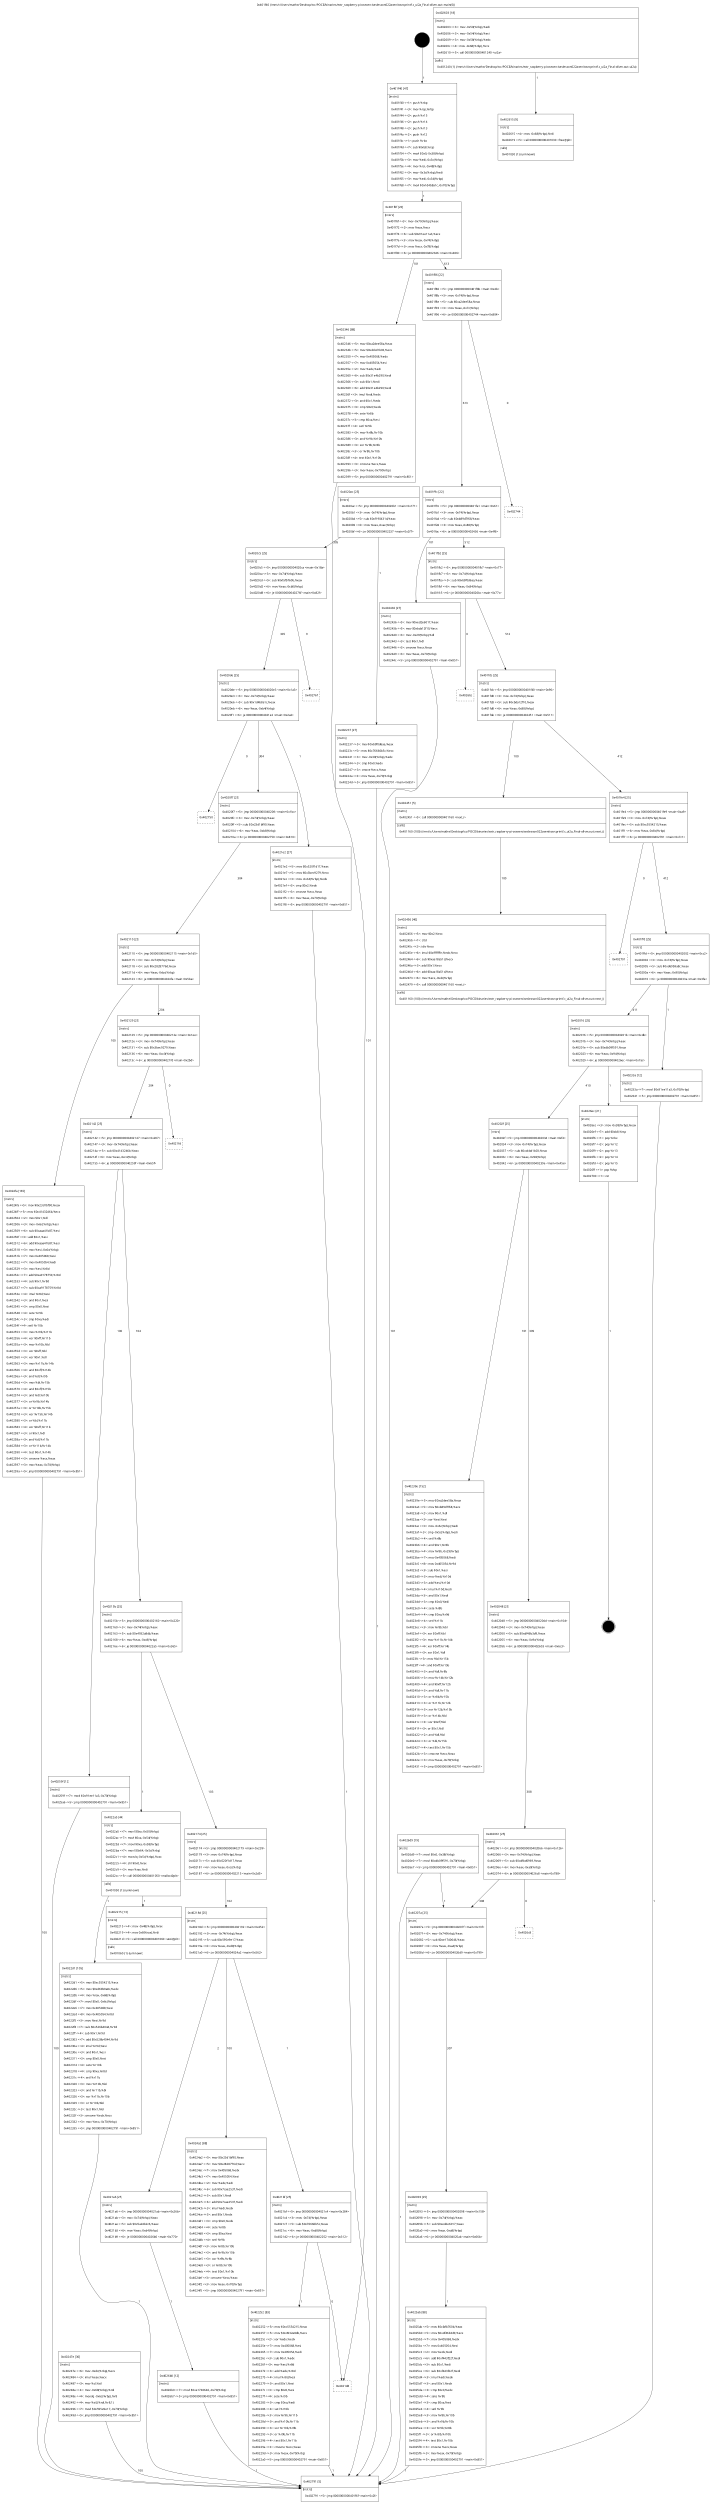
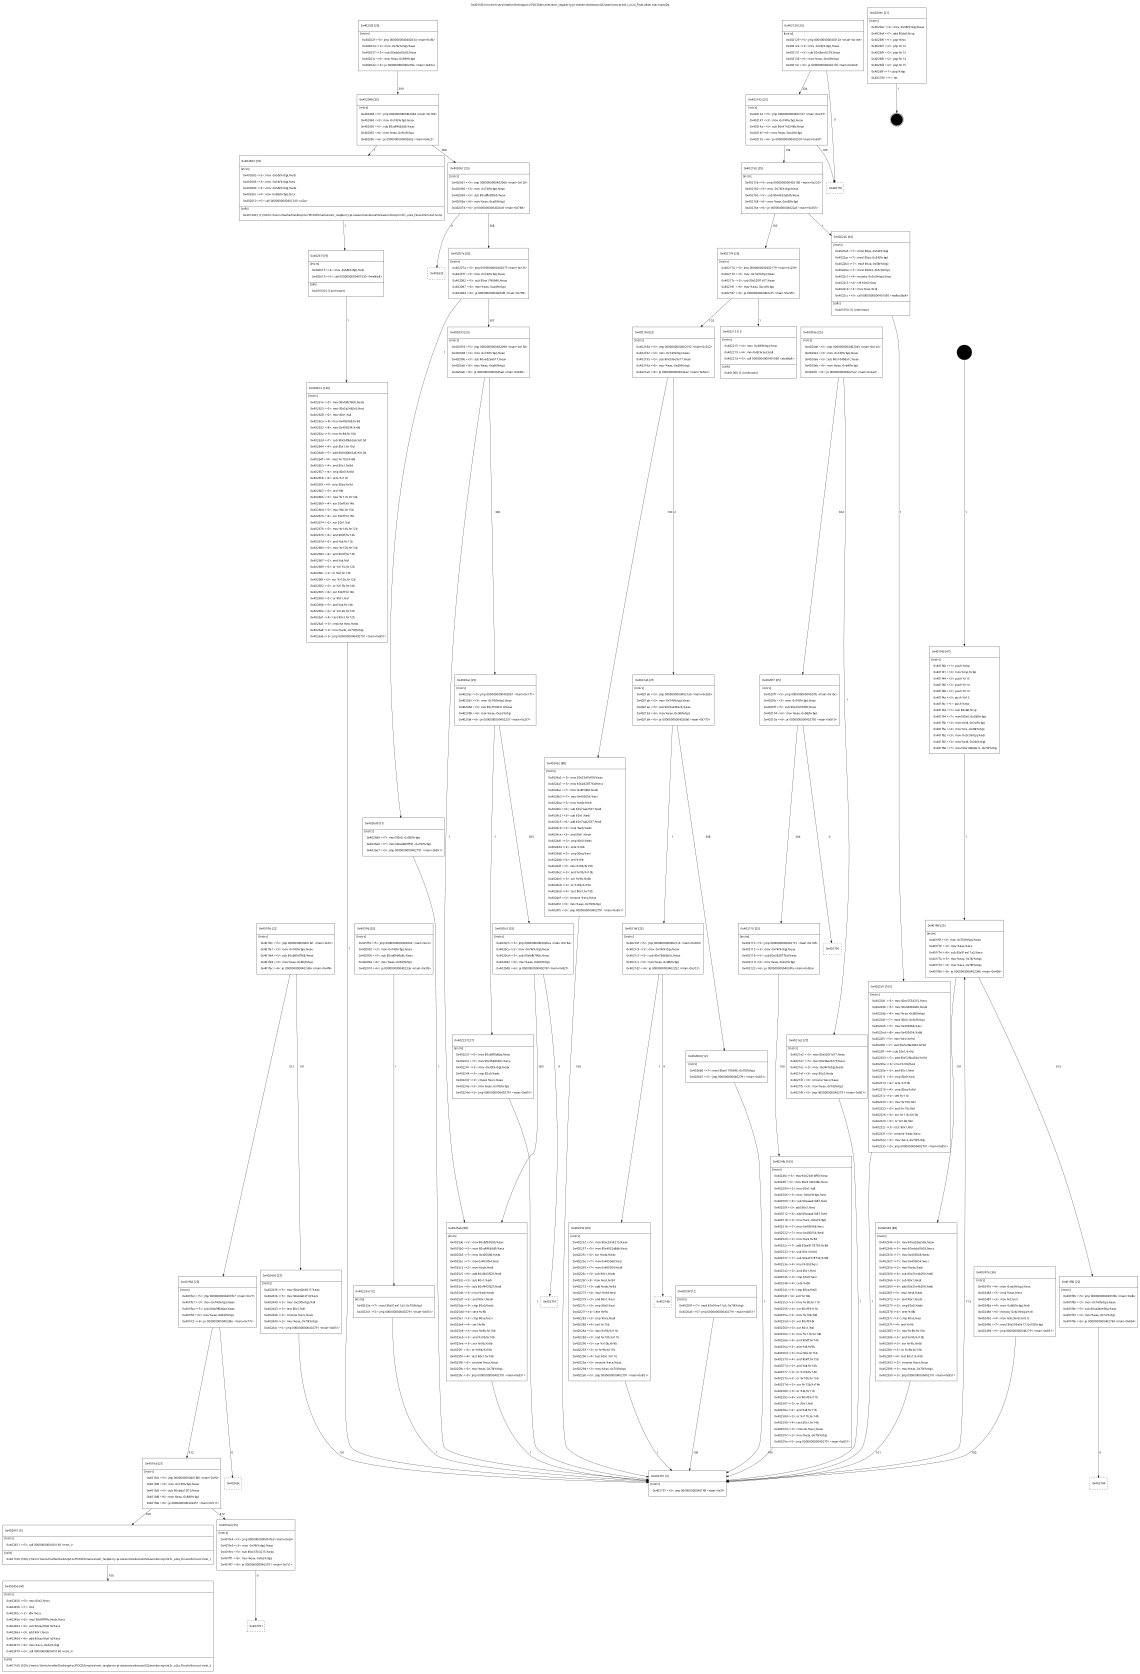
none -> (373, 150)
(462, 402) -> none
none -> (347, 512)
none -> (492, 525)
(272, 633) -> (538, 1101)
(228, 765) -> (817, 833)
(659, 887) -> none
(159, 999) -> none
(609, 1041) -> none
none -> (565, 1225)
none -> (964, 1332)
(365, 1429) -> (843, 1467)
(98, 1471) -> (828, 162)
(443, 1627) -> none
(442, 1889) -> (394, 552)
(143, 1900) -> (758, 311)
(268, 2074) -> (668, 823)
(171, 2302) -> (708, 837)
